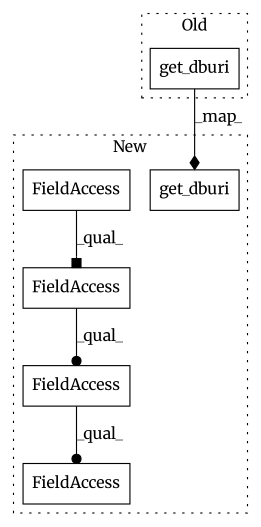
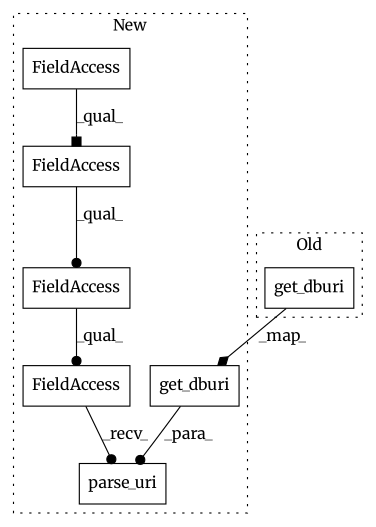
none -> (123, 484)
